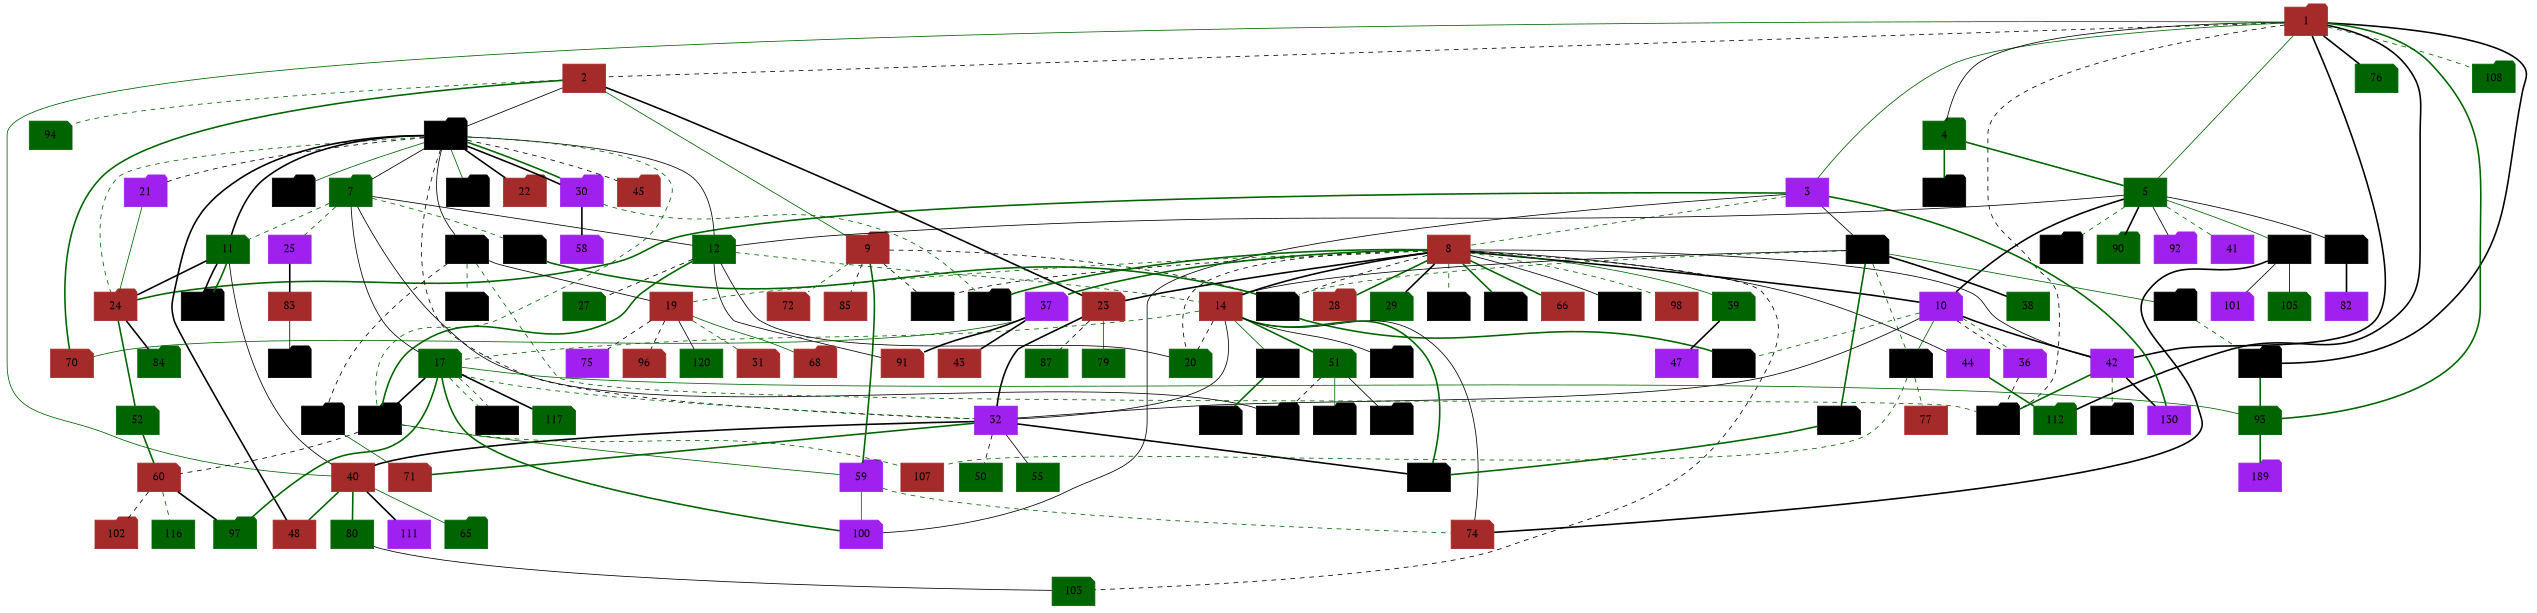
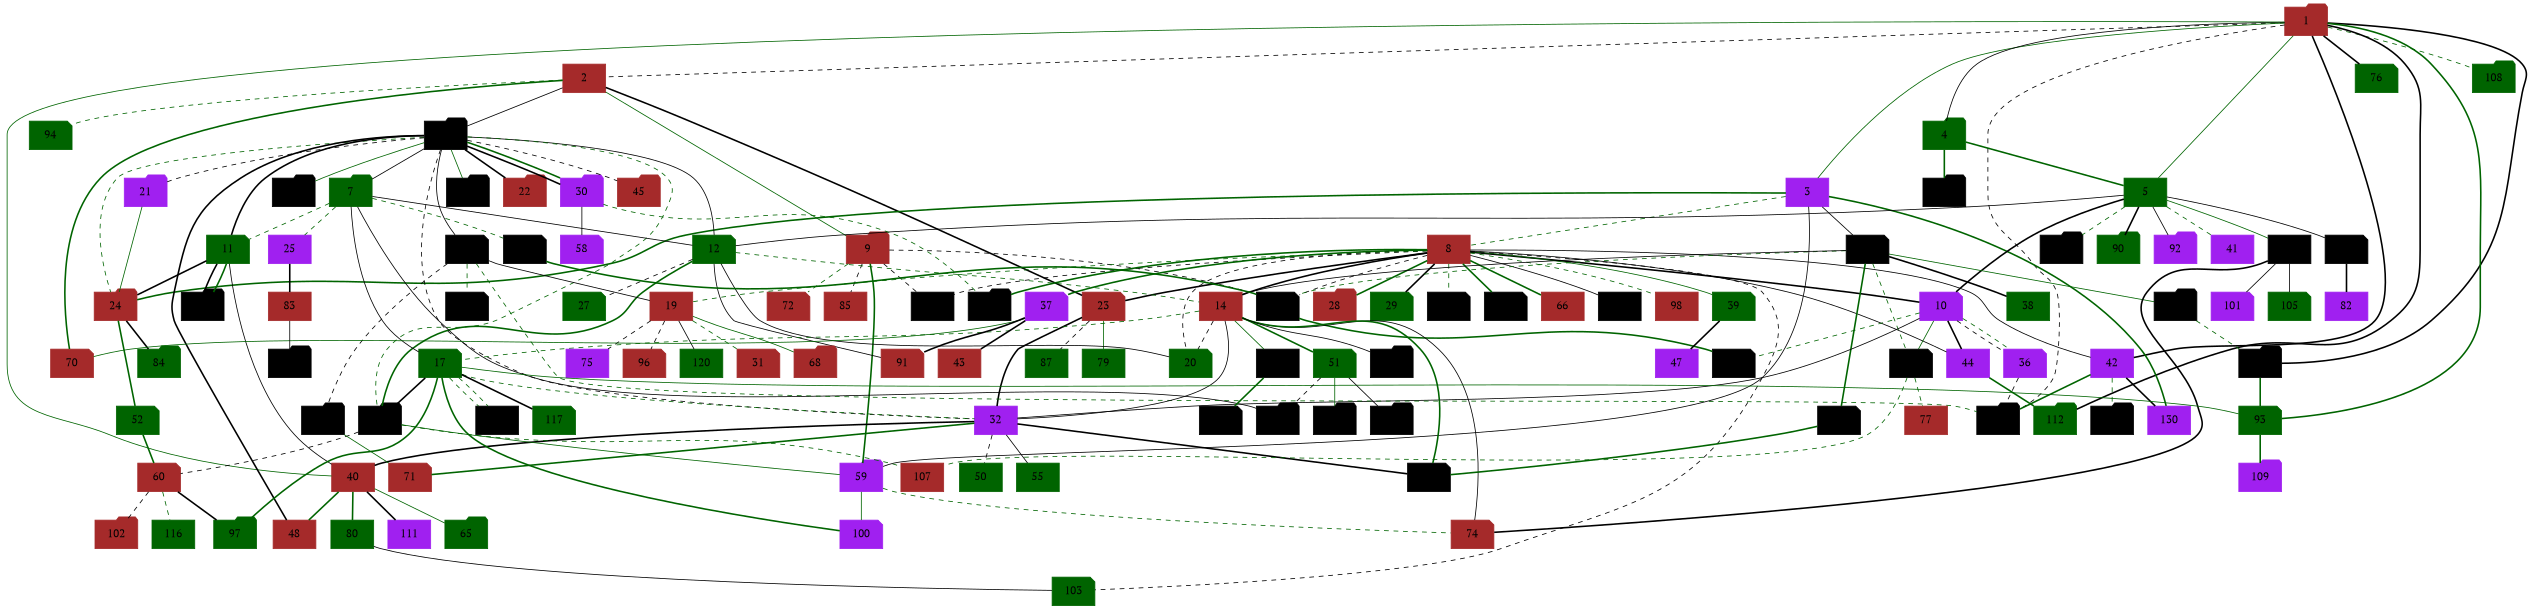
(582, 221) -> (582, 221)
(1304, 246) -> (1417, 436)
(2013, 334) -> (1955, 335)
(2260, 477) -> (2260, 477)
